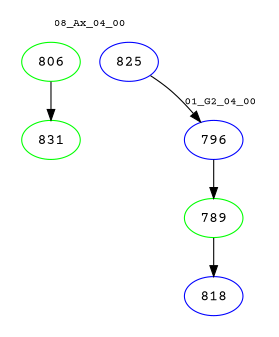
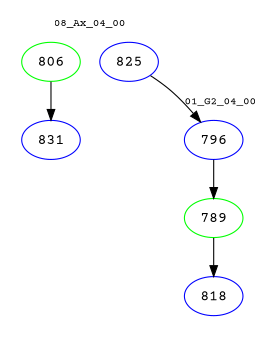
(51, 140) -> (51, 140)
